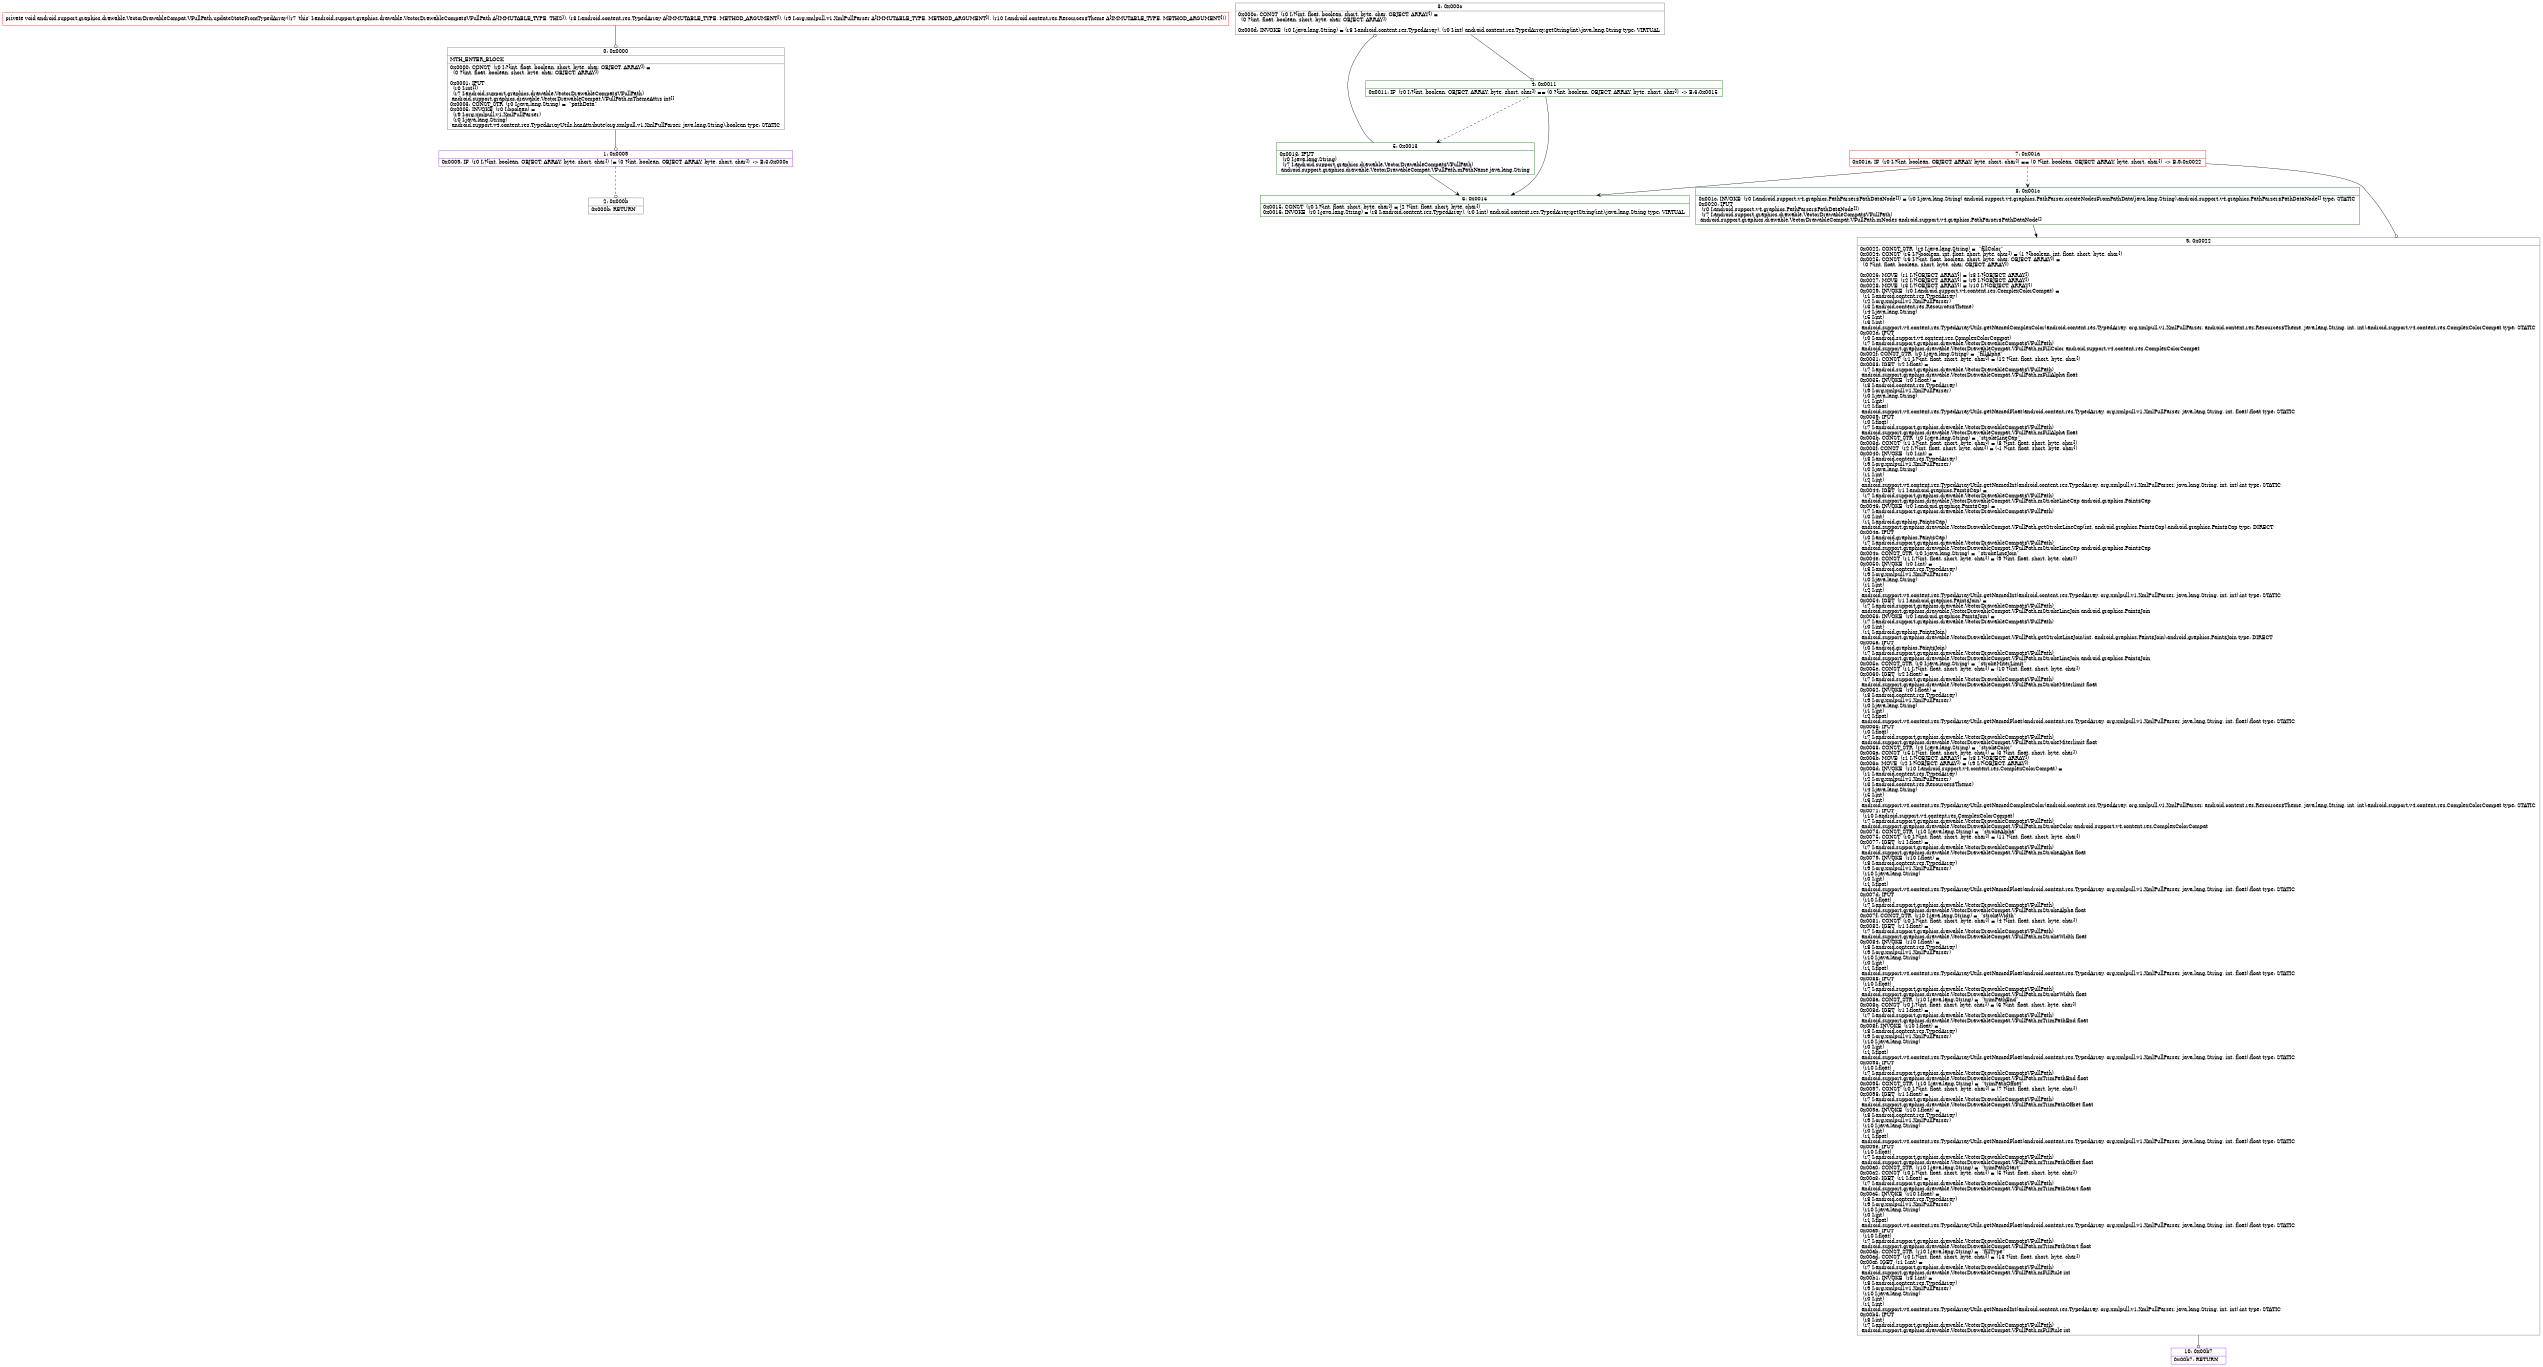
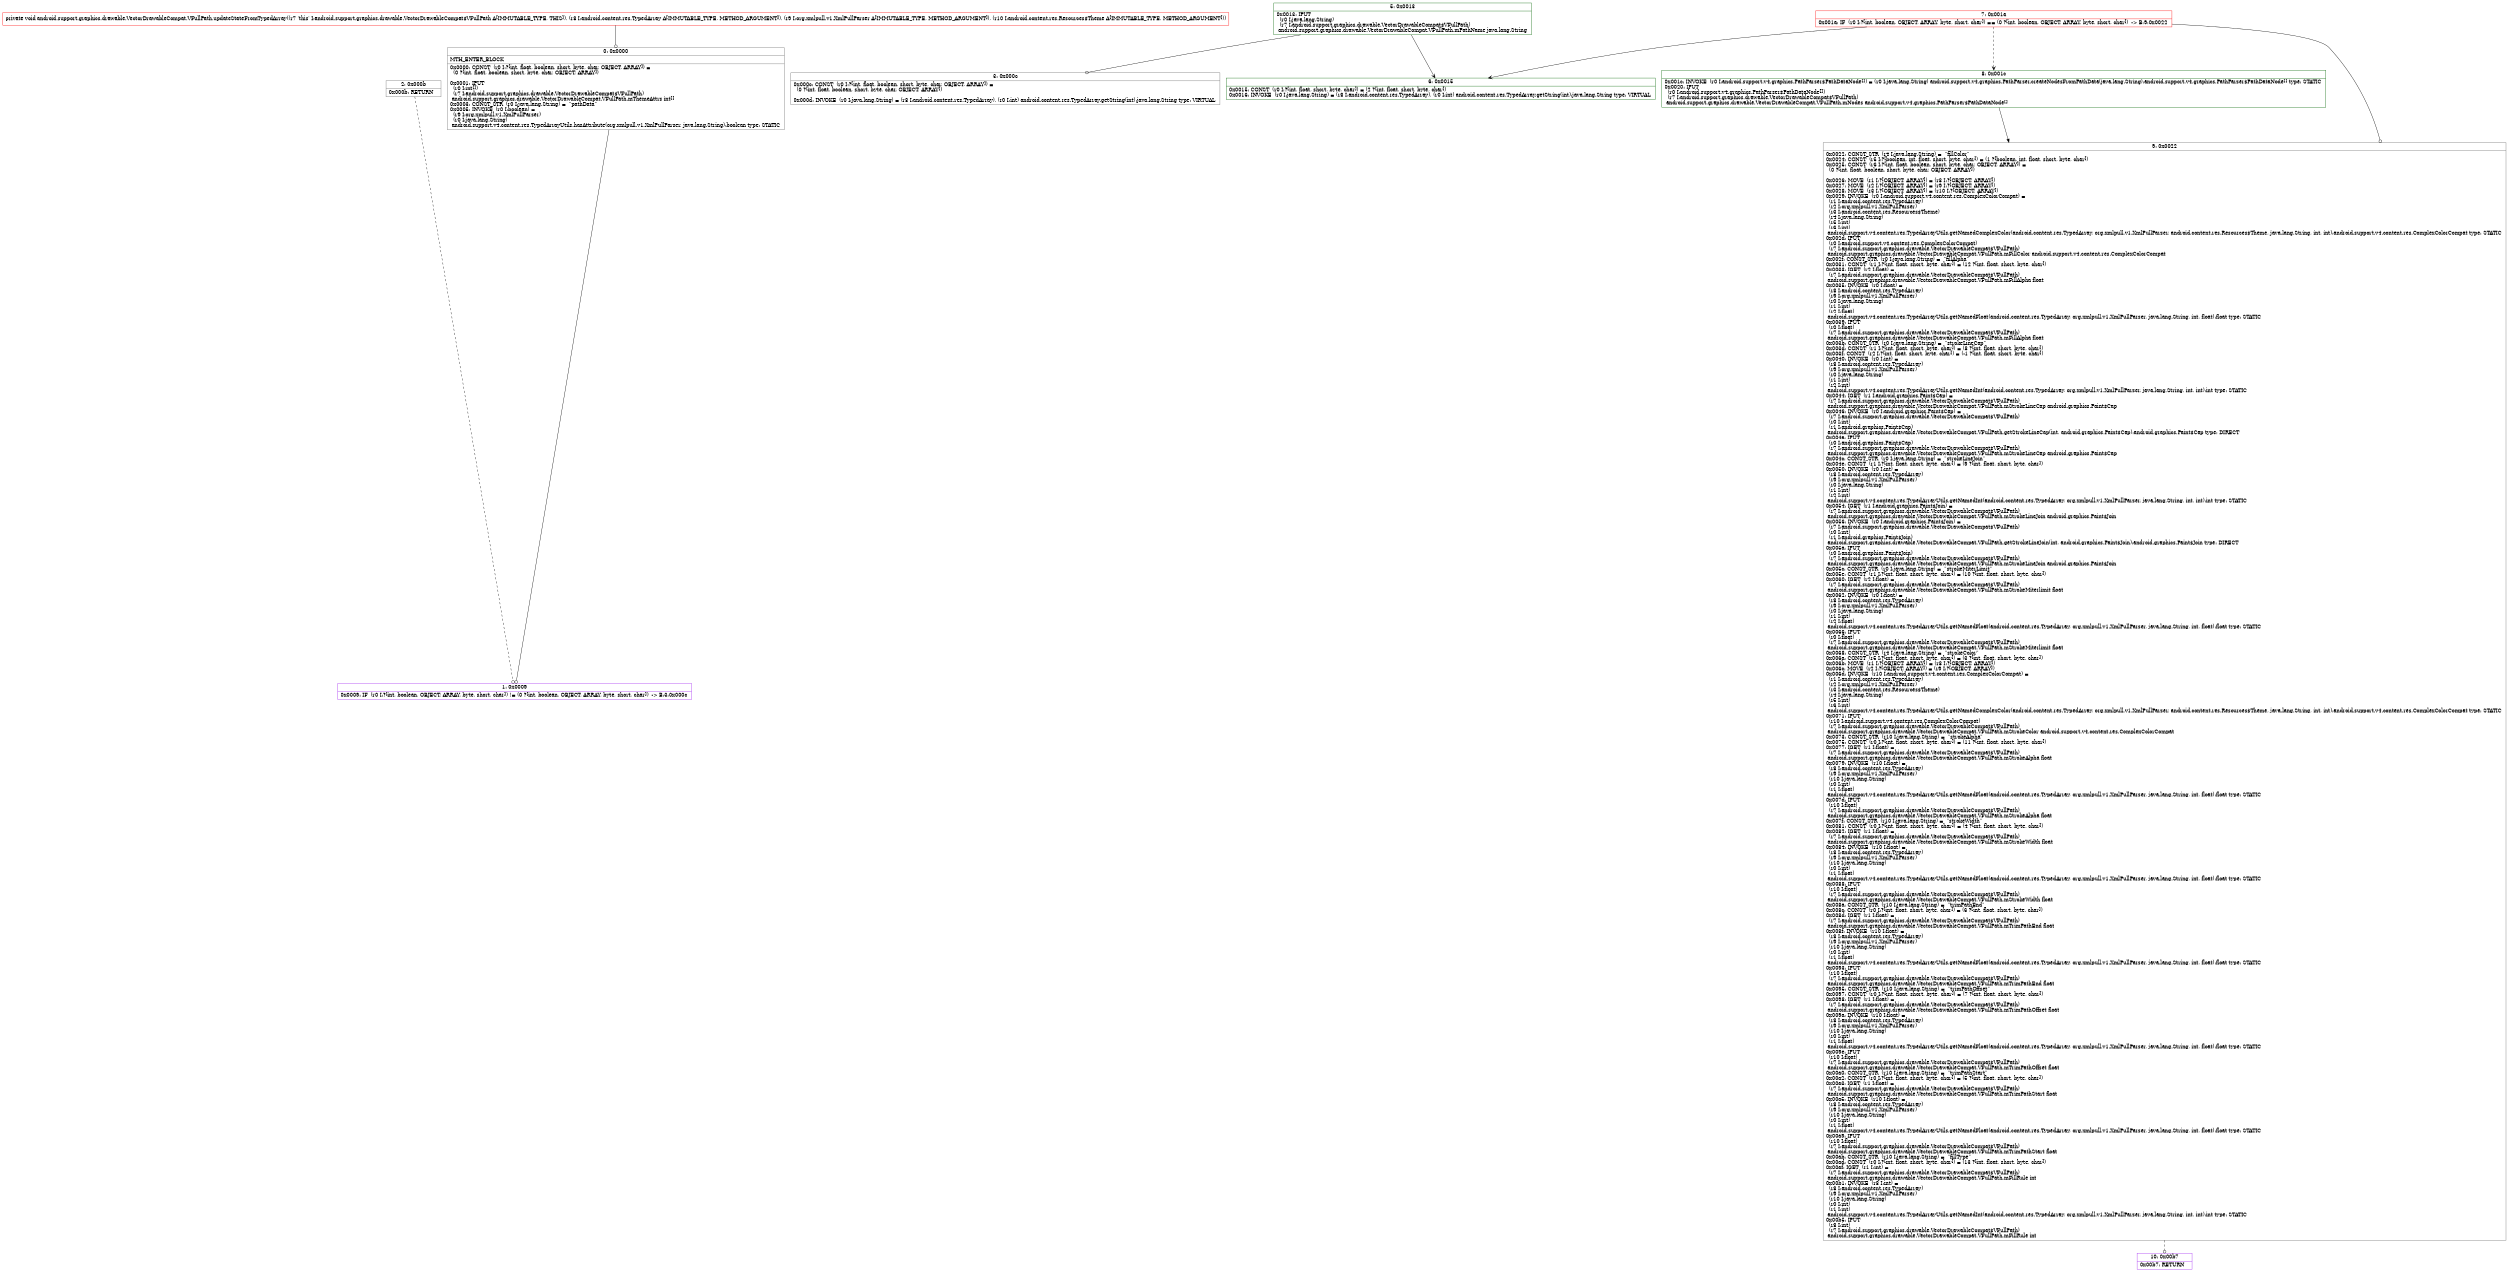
(1544, 89) -> none
(616, 181) -> (464, 389)
(2199, 1340) -> (2165, 1245)
